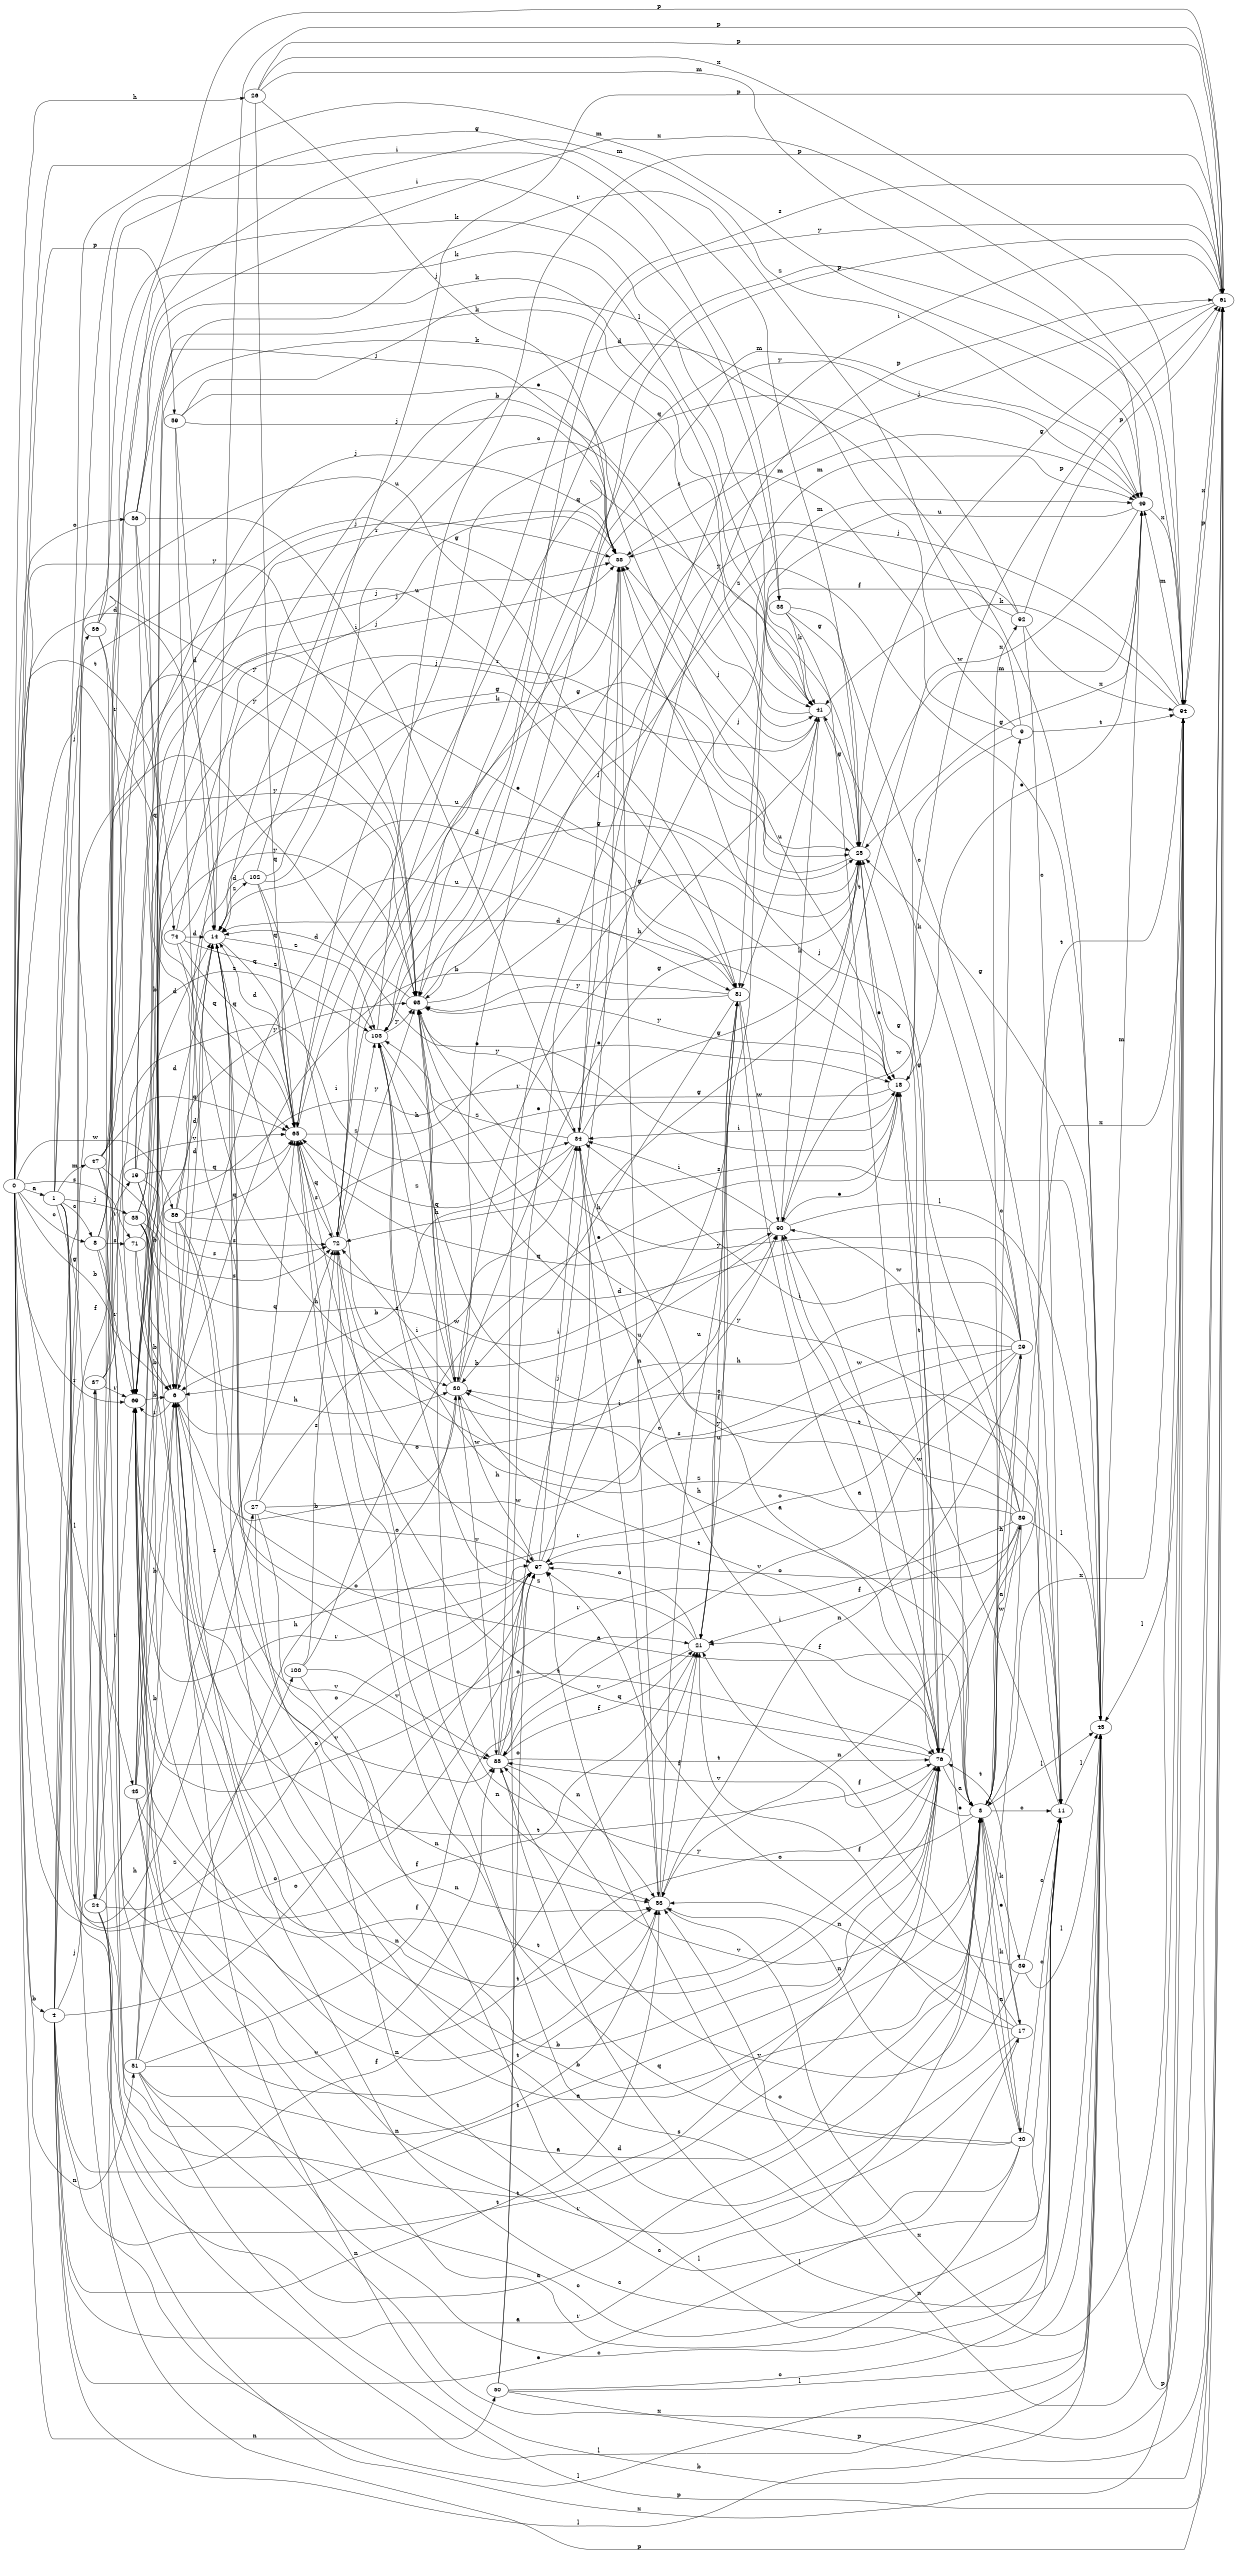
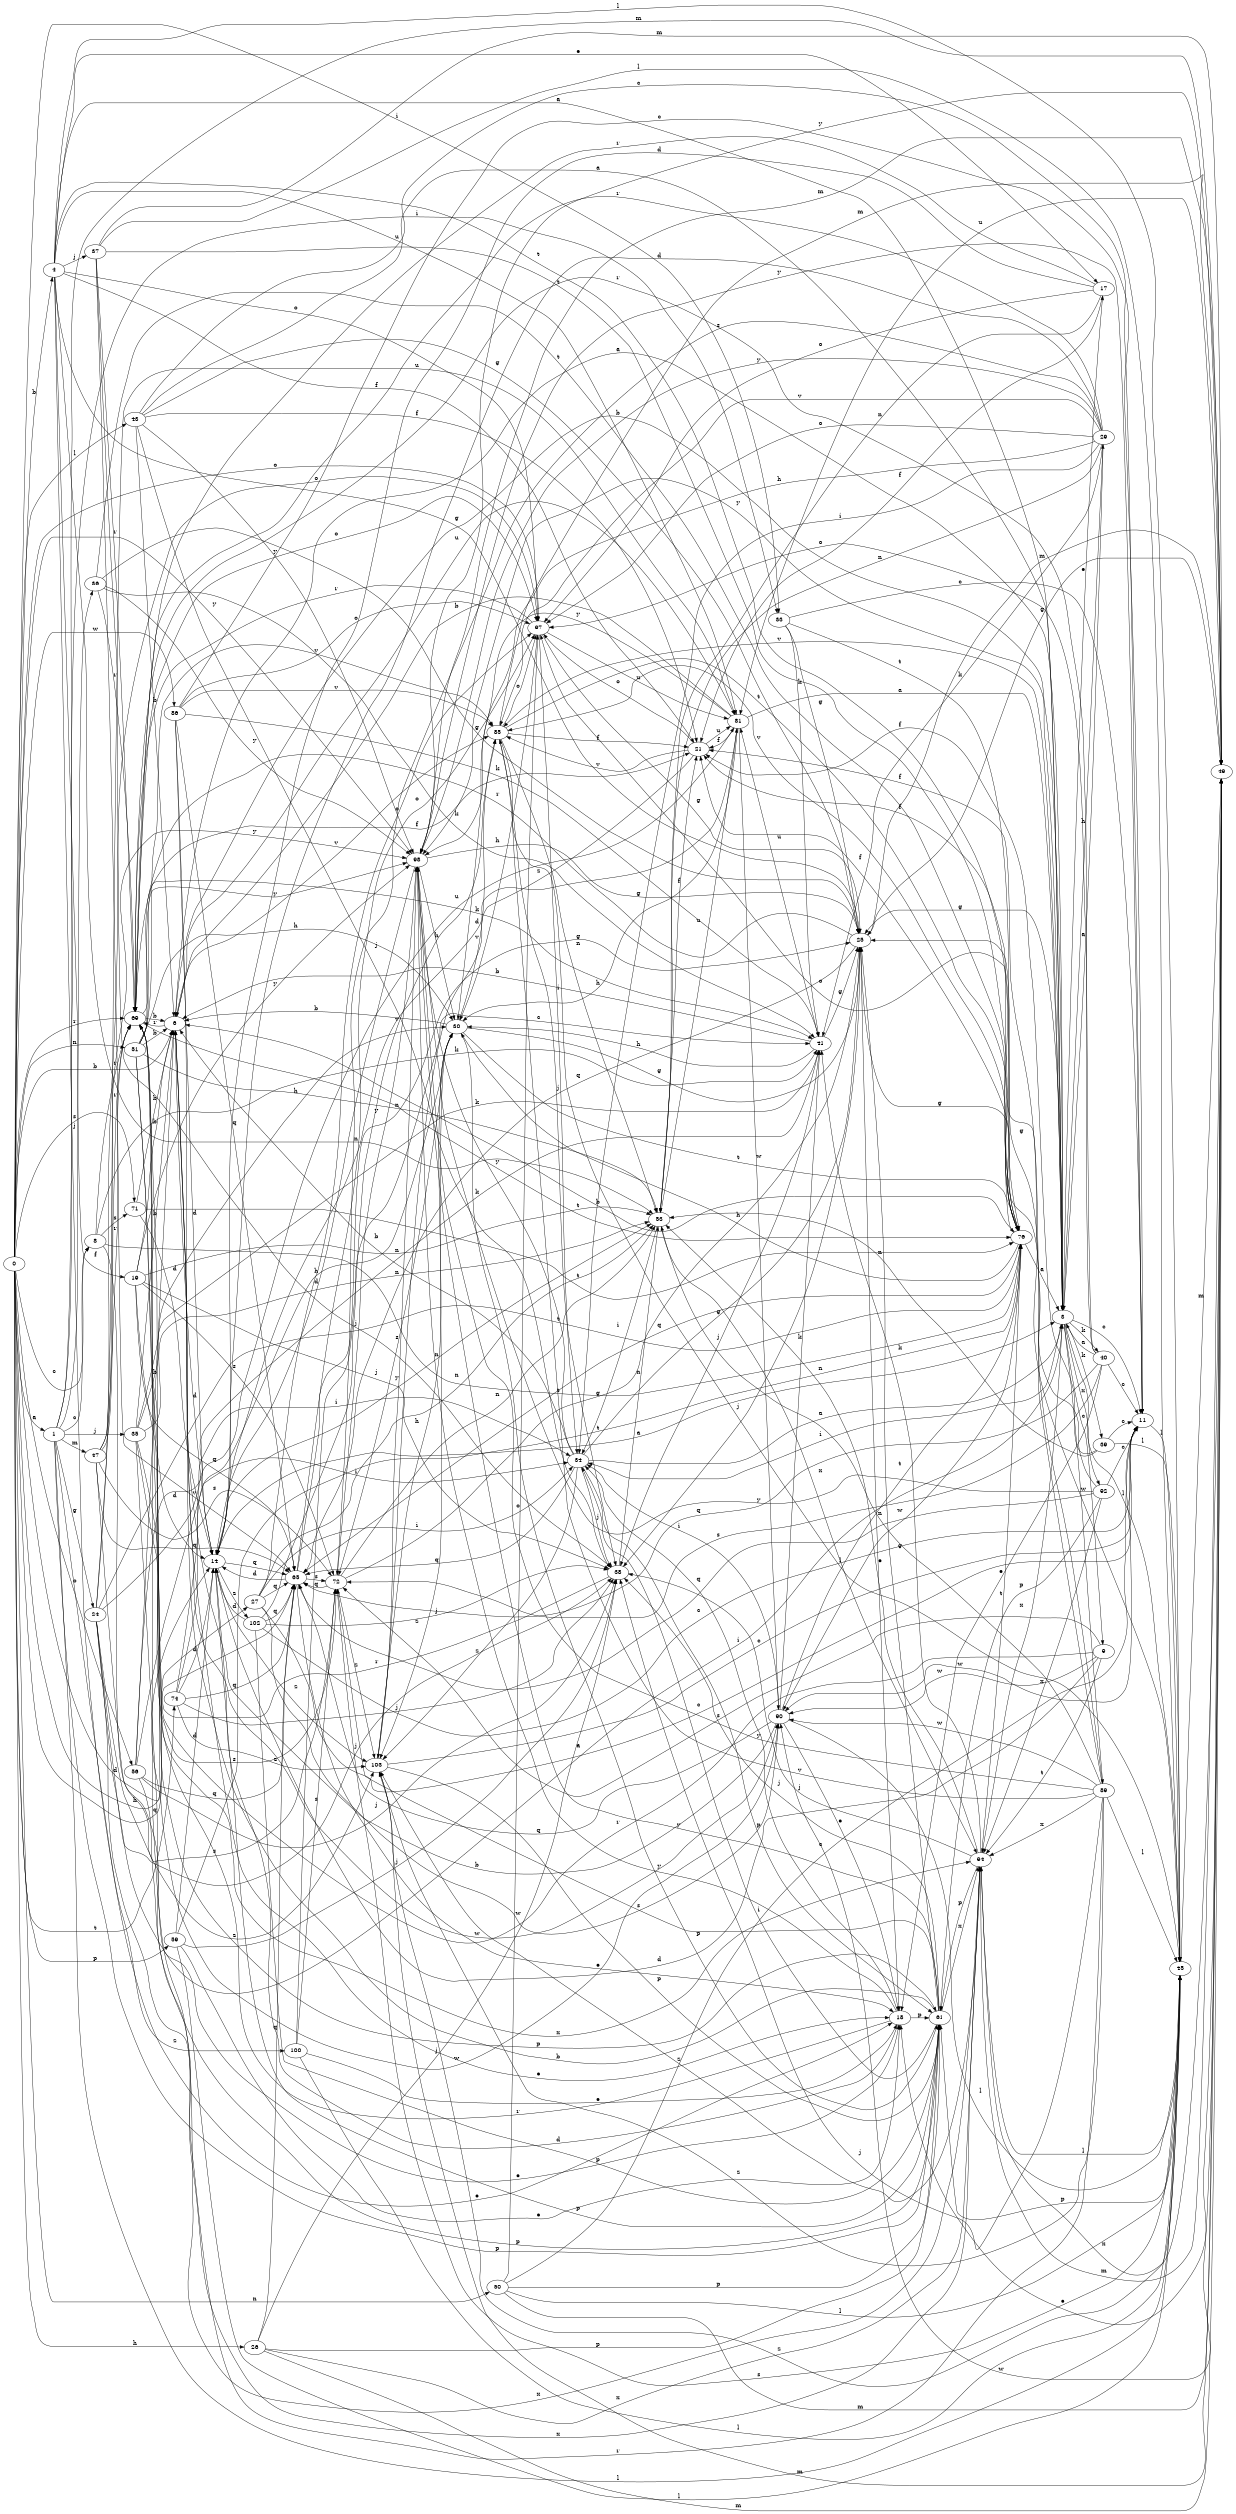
(1166, 1313) -> (1038, 1575)
(923, 1420) -> none
(1007, 1885) -> none
(336, 2185) -> none
